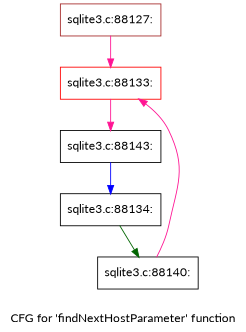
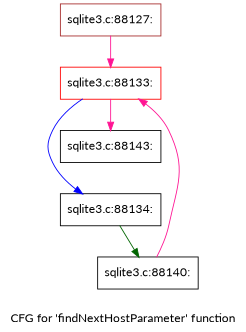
(111, 174) -> (48, 142)
